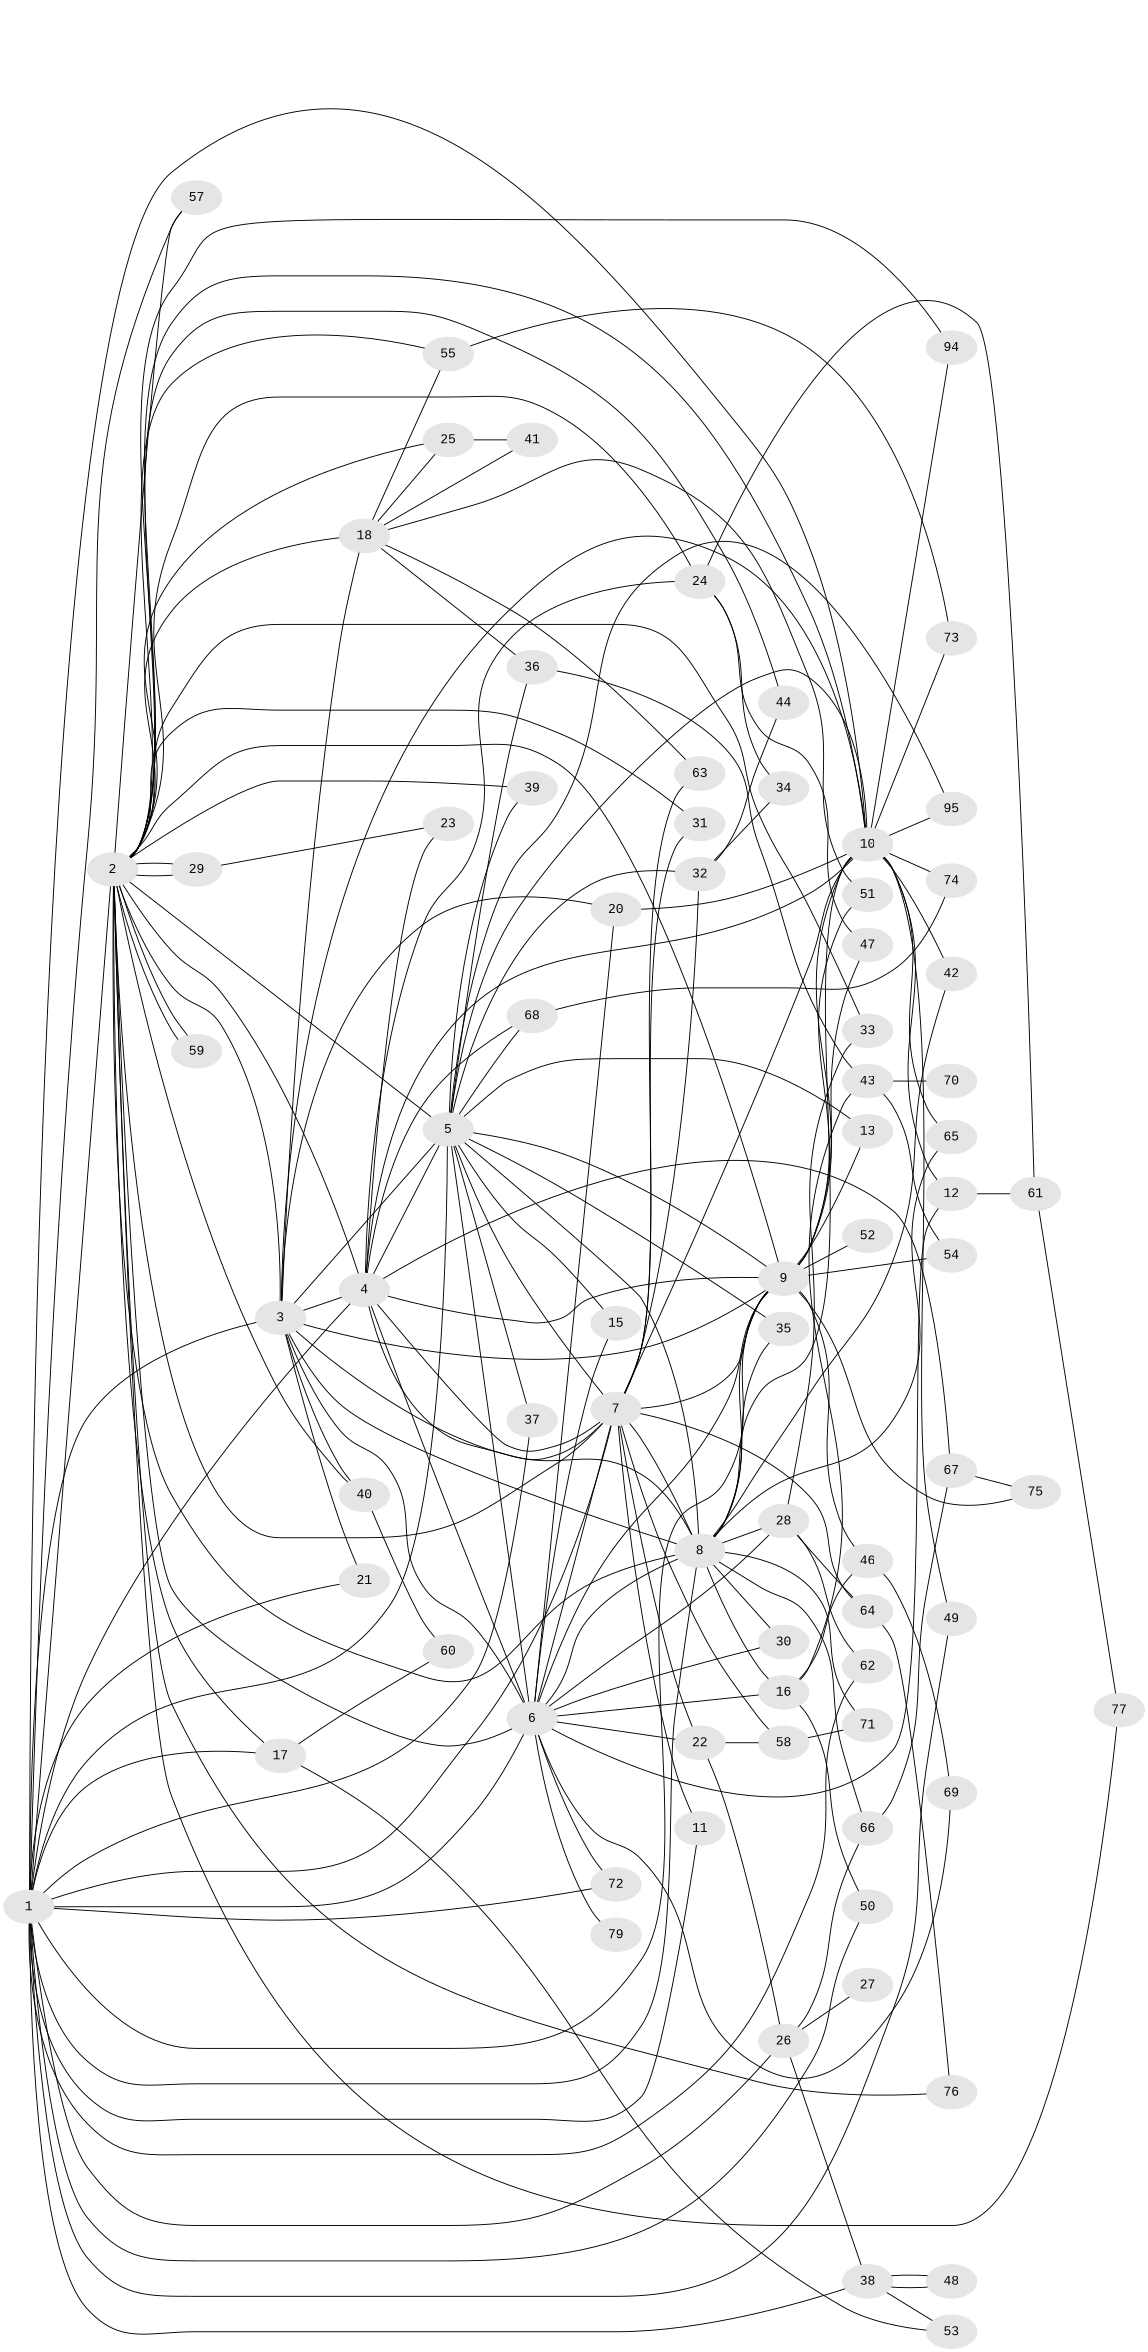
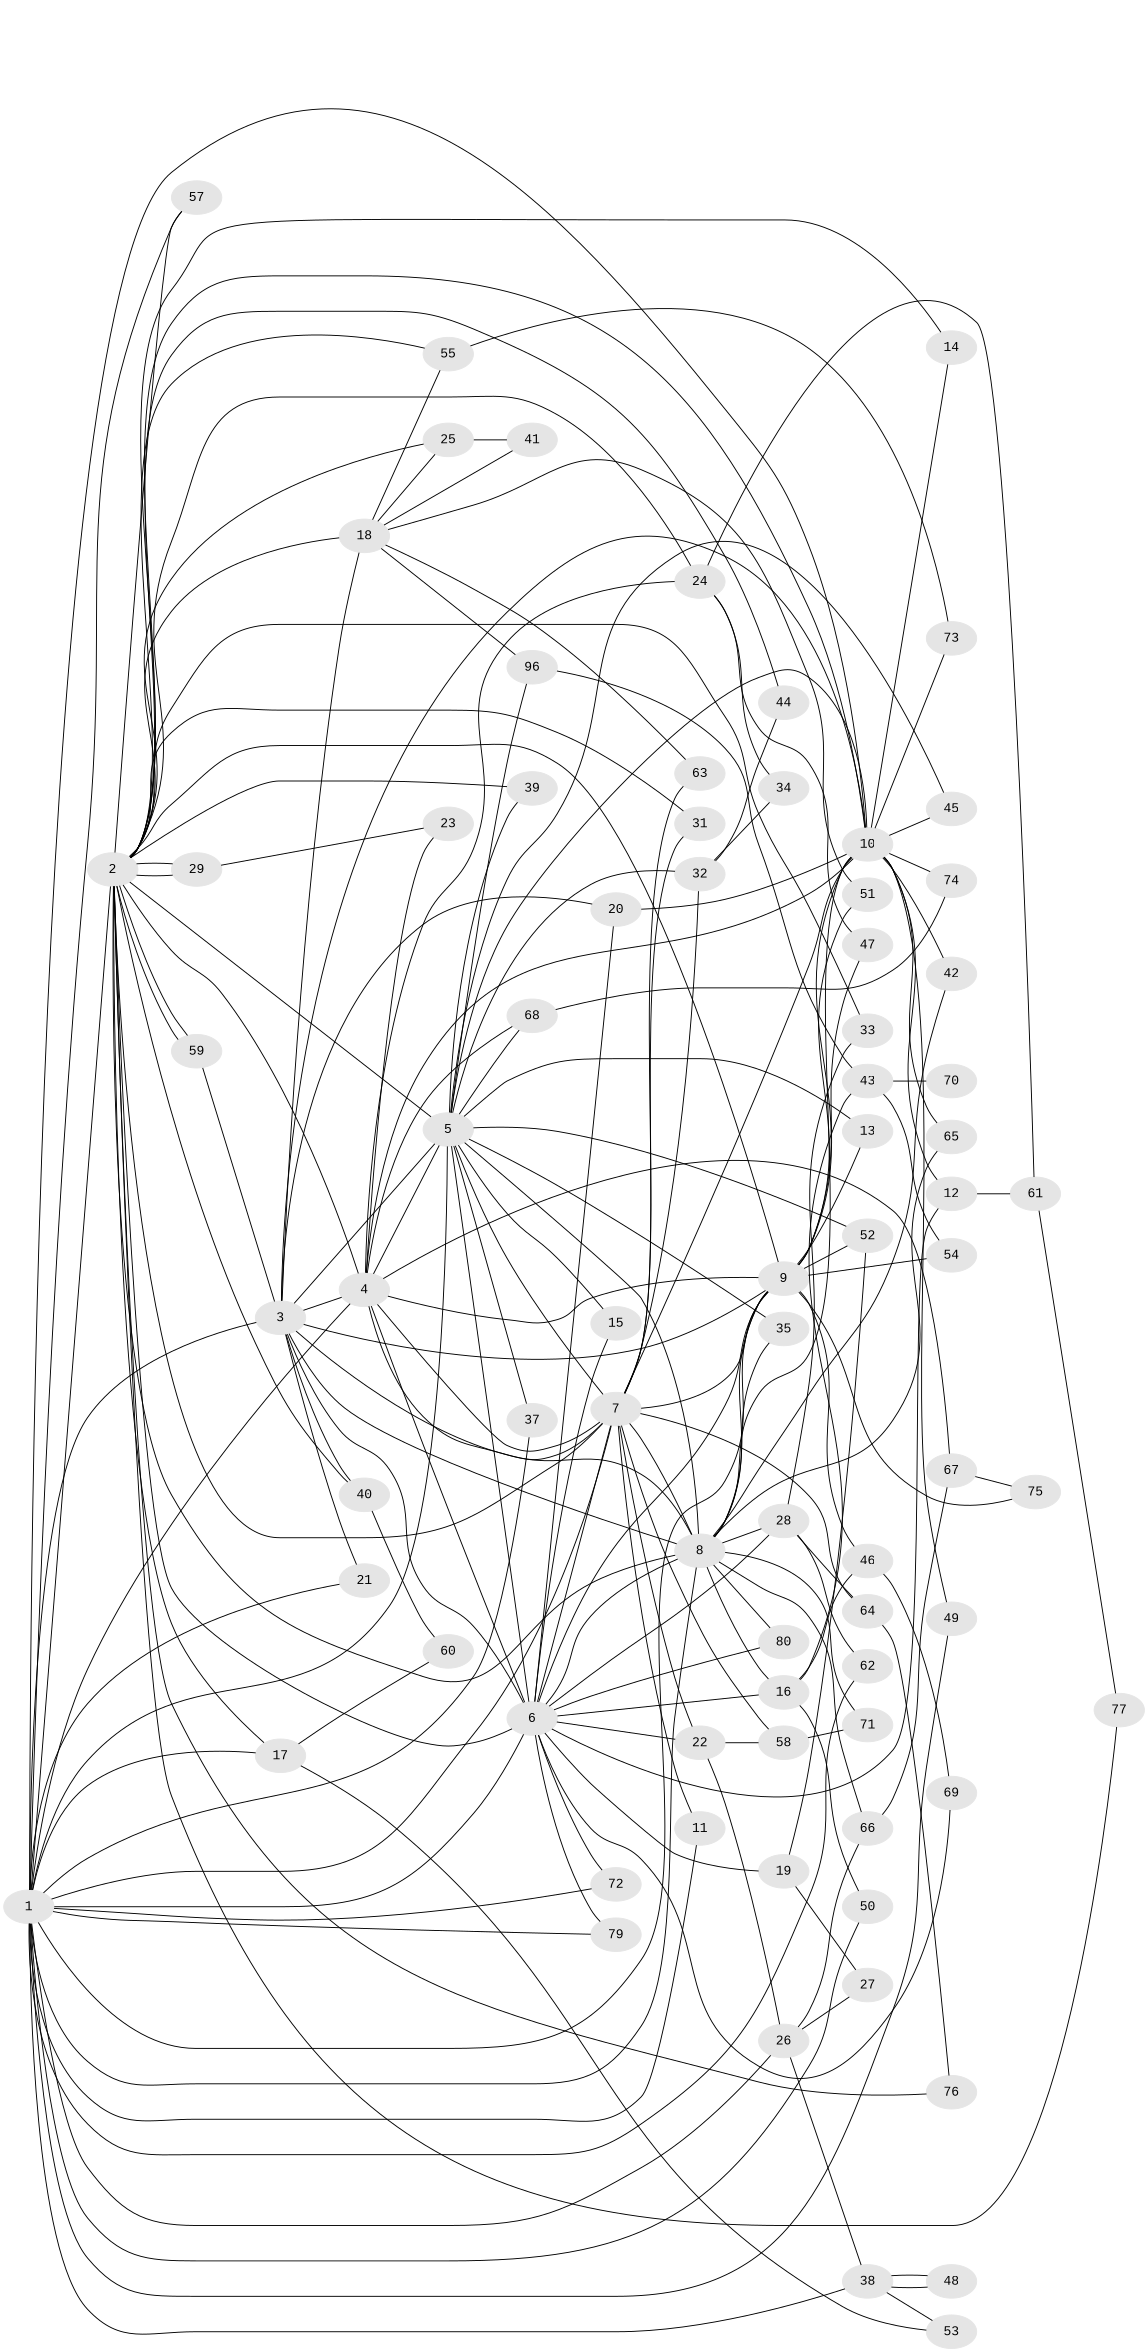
(952, 348) -> (952, 348)
(532, 667) -> (532, 667)
(952, 809) -> (952, 809)
(245, 1074) -> (239, 1185)
(628, 1182) -> (664, 1158)
(784, 1642) -> (784, 1642)
none -> (784, 1871)
none -> (322, 1927)
